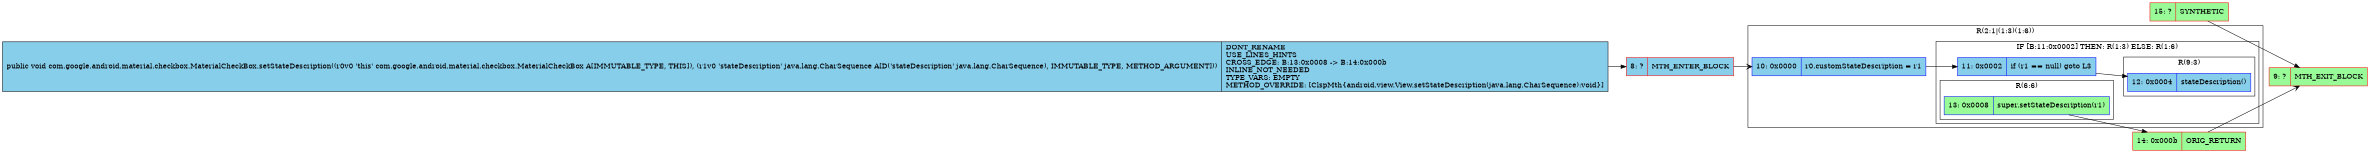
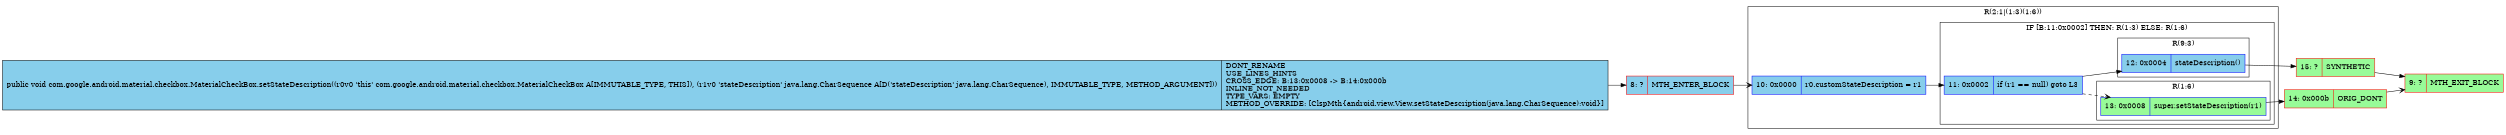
none -> (2268, 66)
(2027, 86) -> (2183, 87)
none -> (2093, 95)
(2214, 141) -> (2360, 99)
